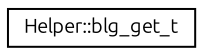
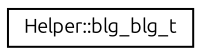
(102, 28) -> (101, 28)
